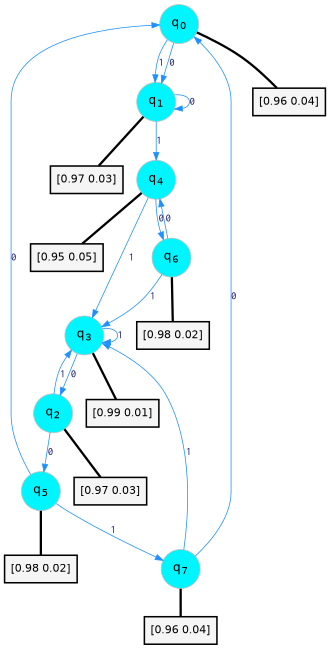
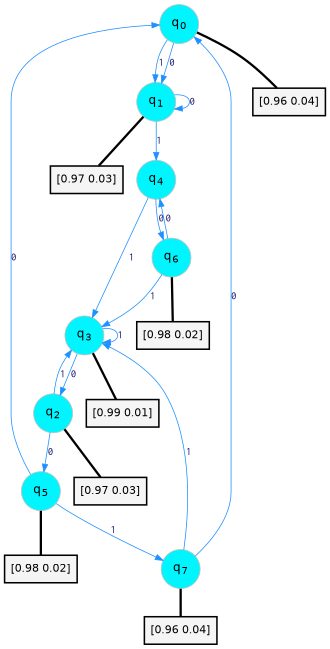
(67, 258) -> none
